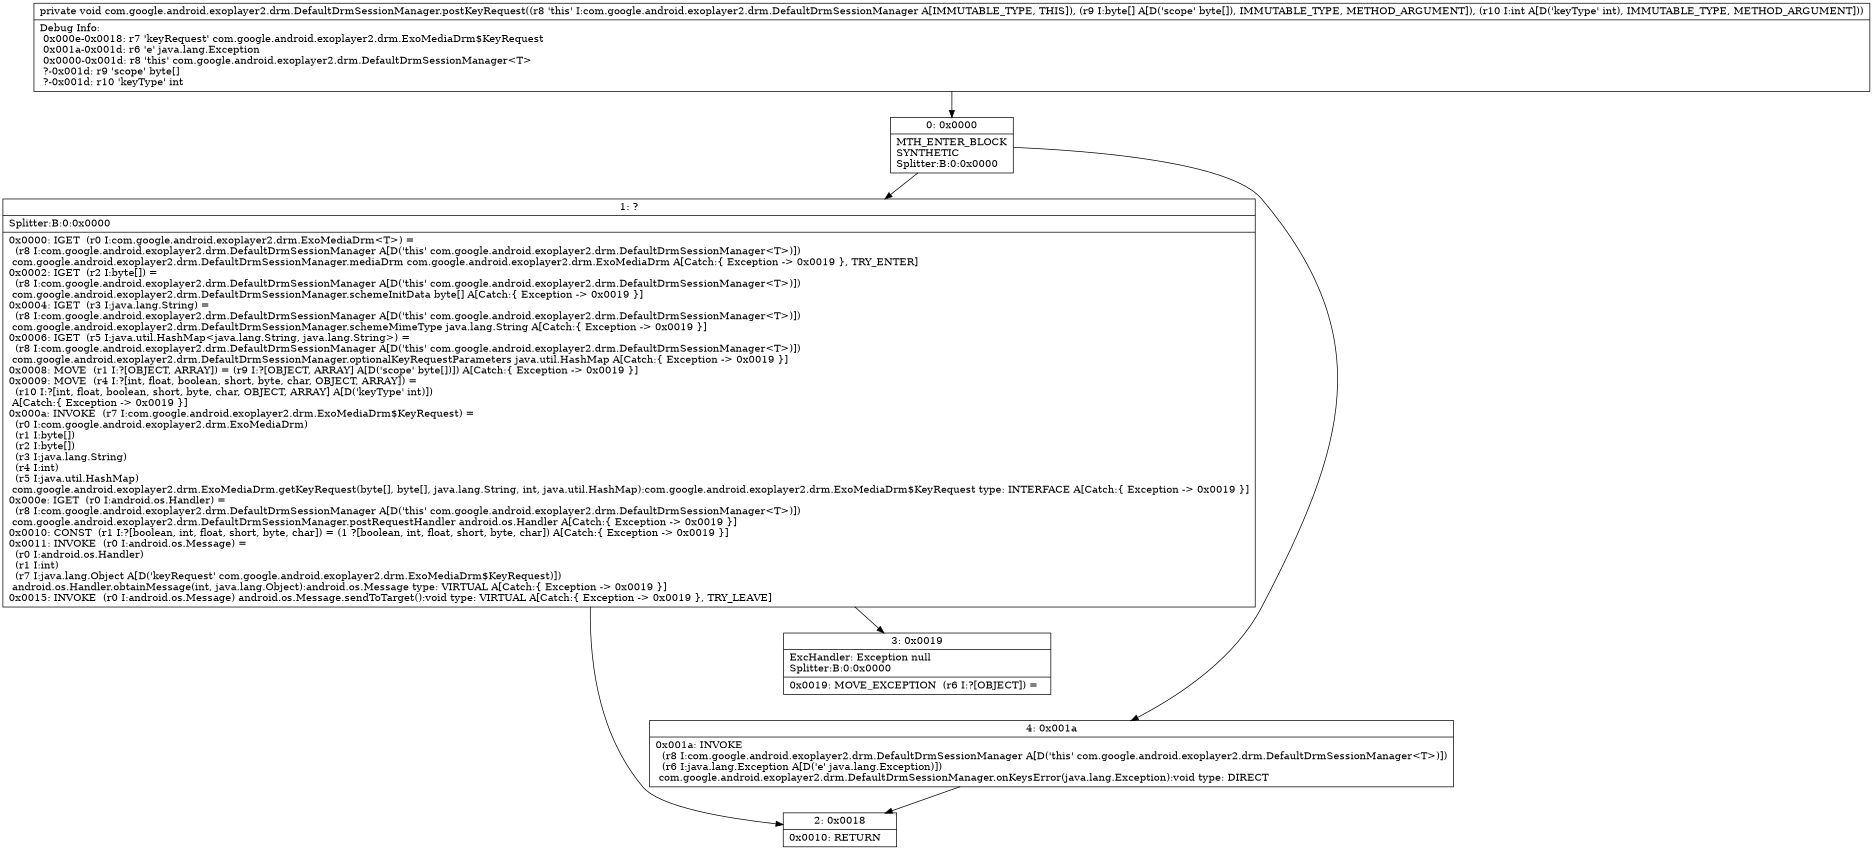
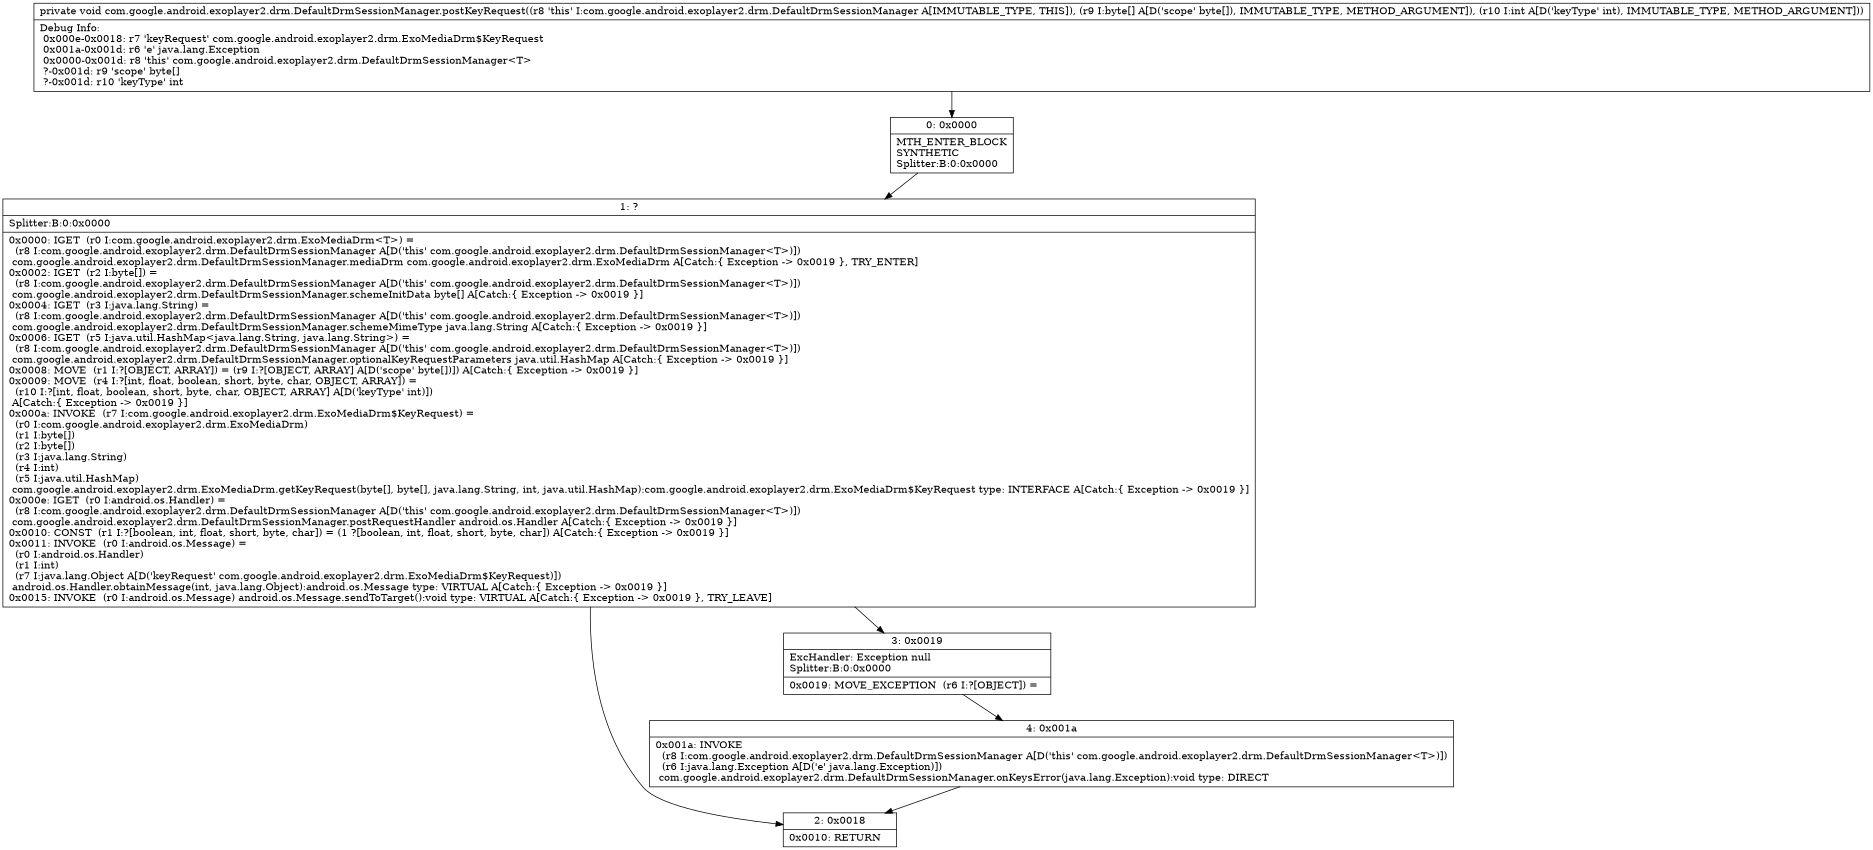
(1336, 356) -> (979, 705)
